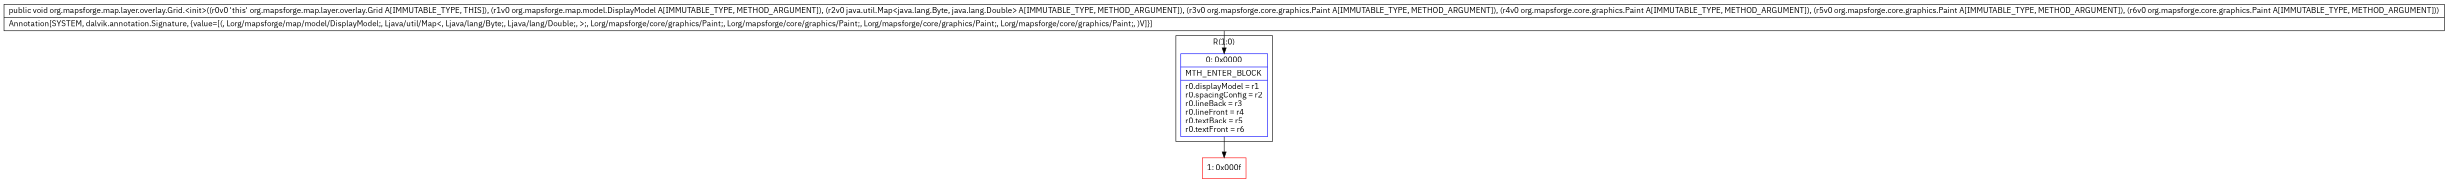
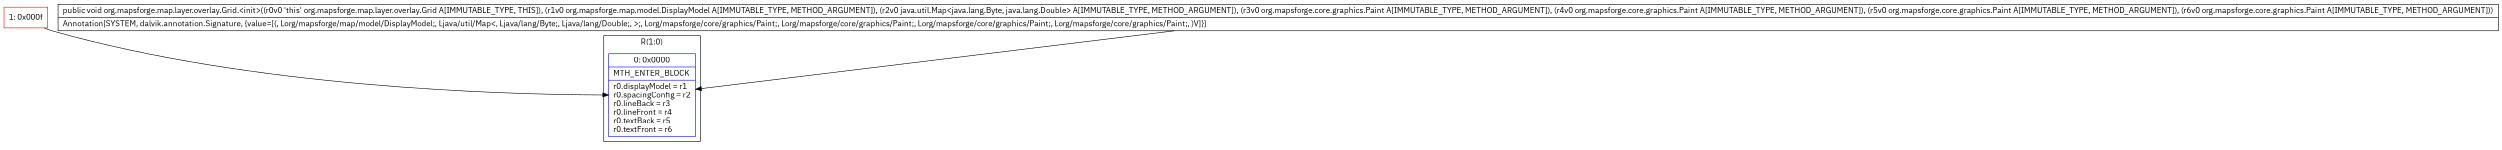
(1224, 145) -> (321, 79)
